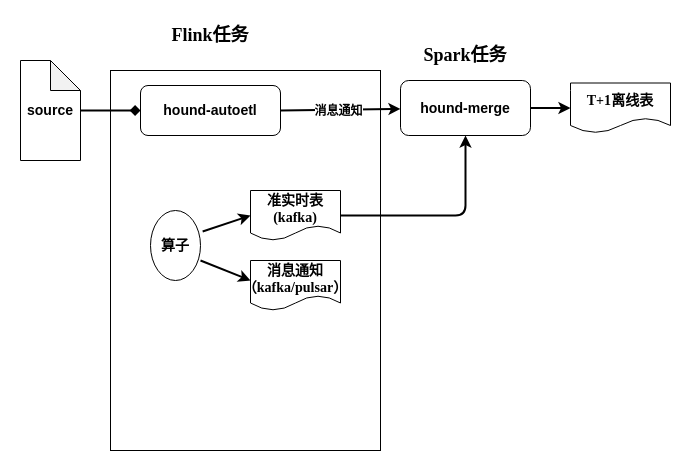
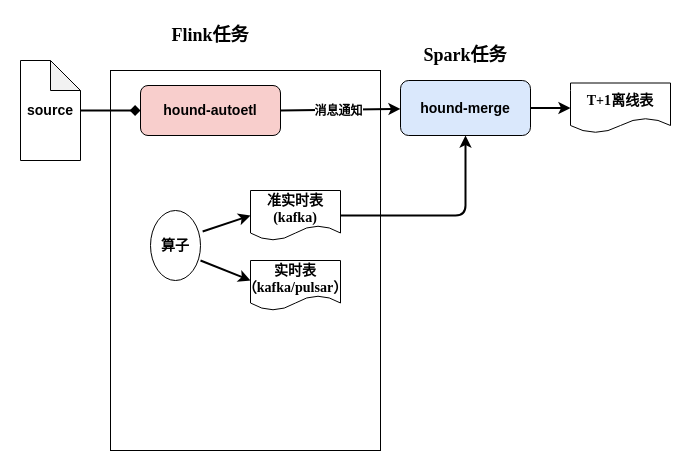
(466, 108) -> (466, 108)
(211, 111) -> (211, 111)
(296, 279) -> (296, 279)
